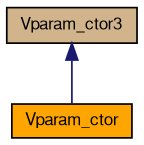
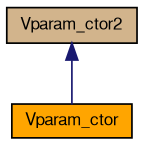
(72, 25) -> (72, 25)
